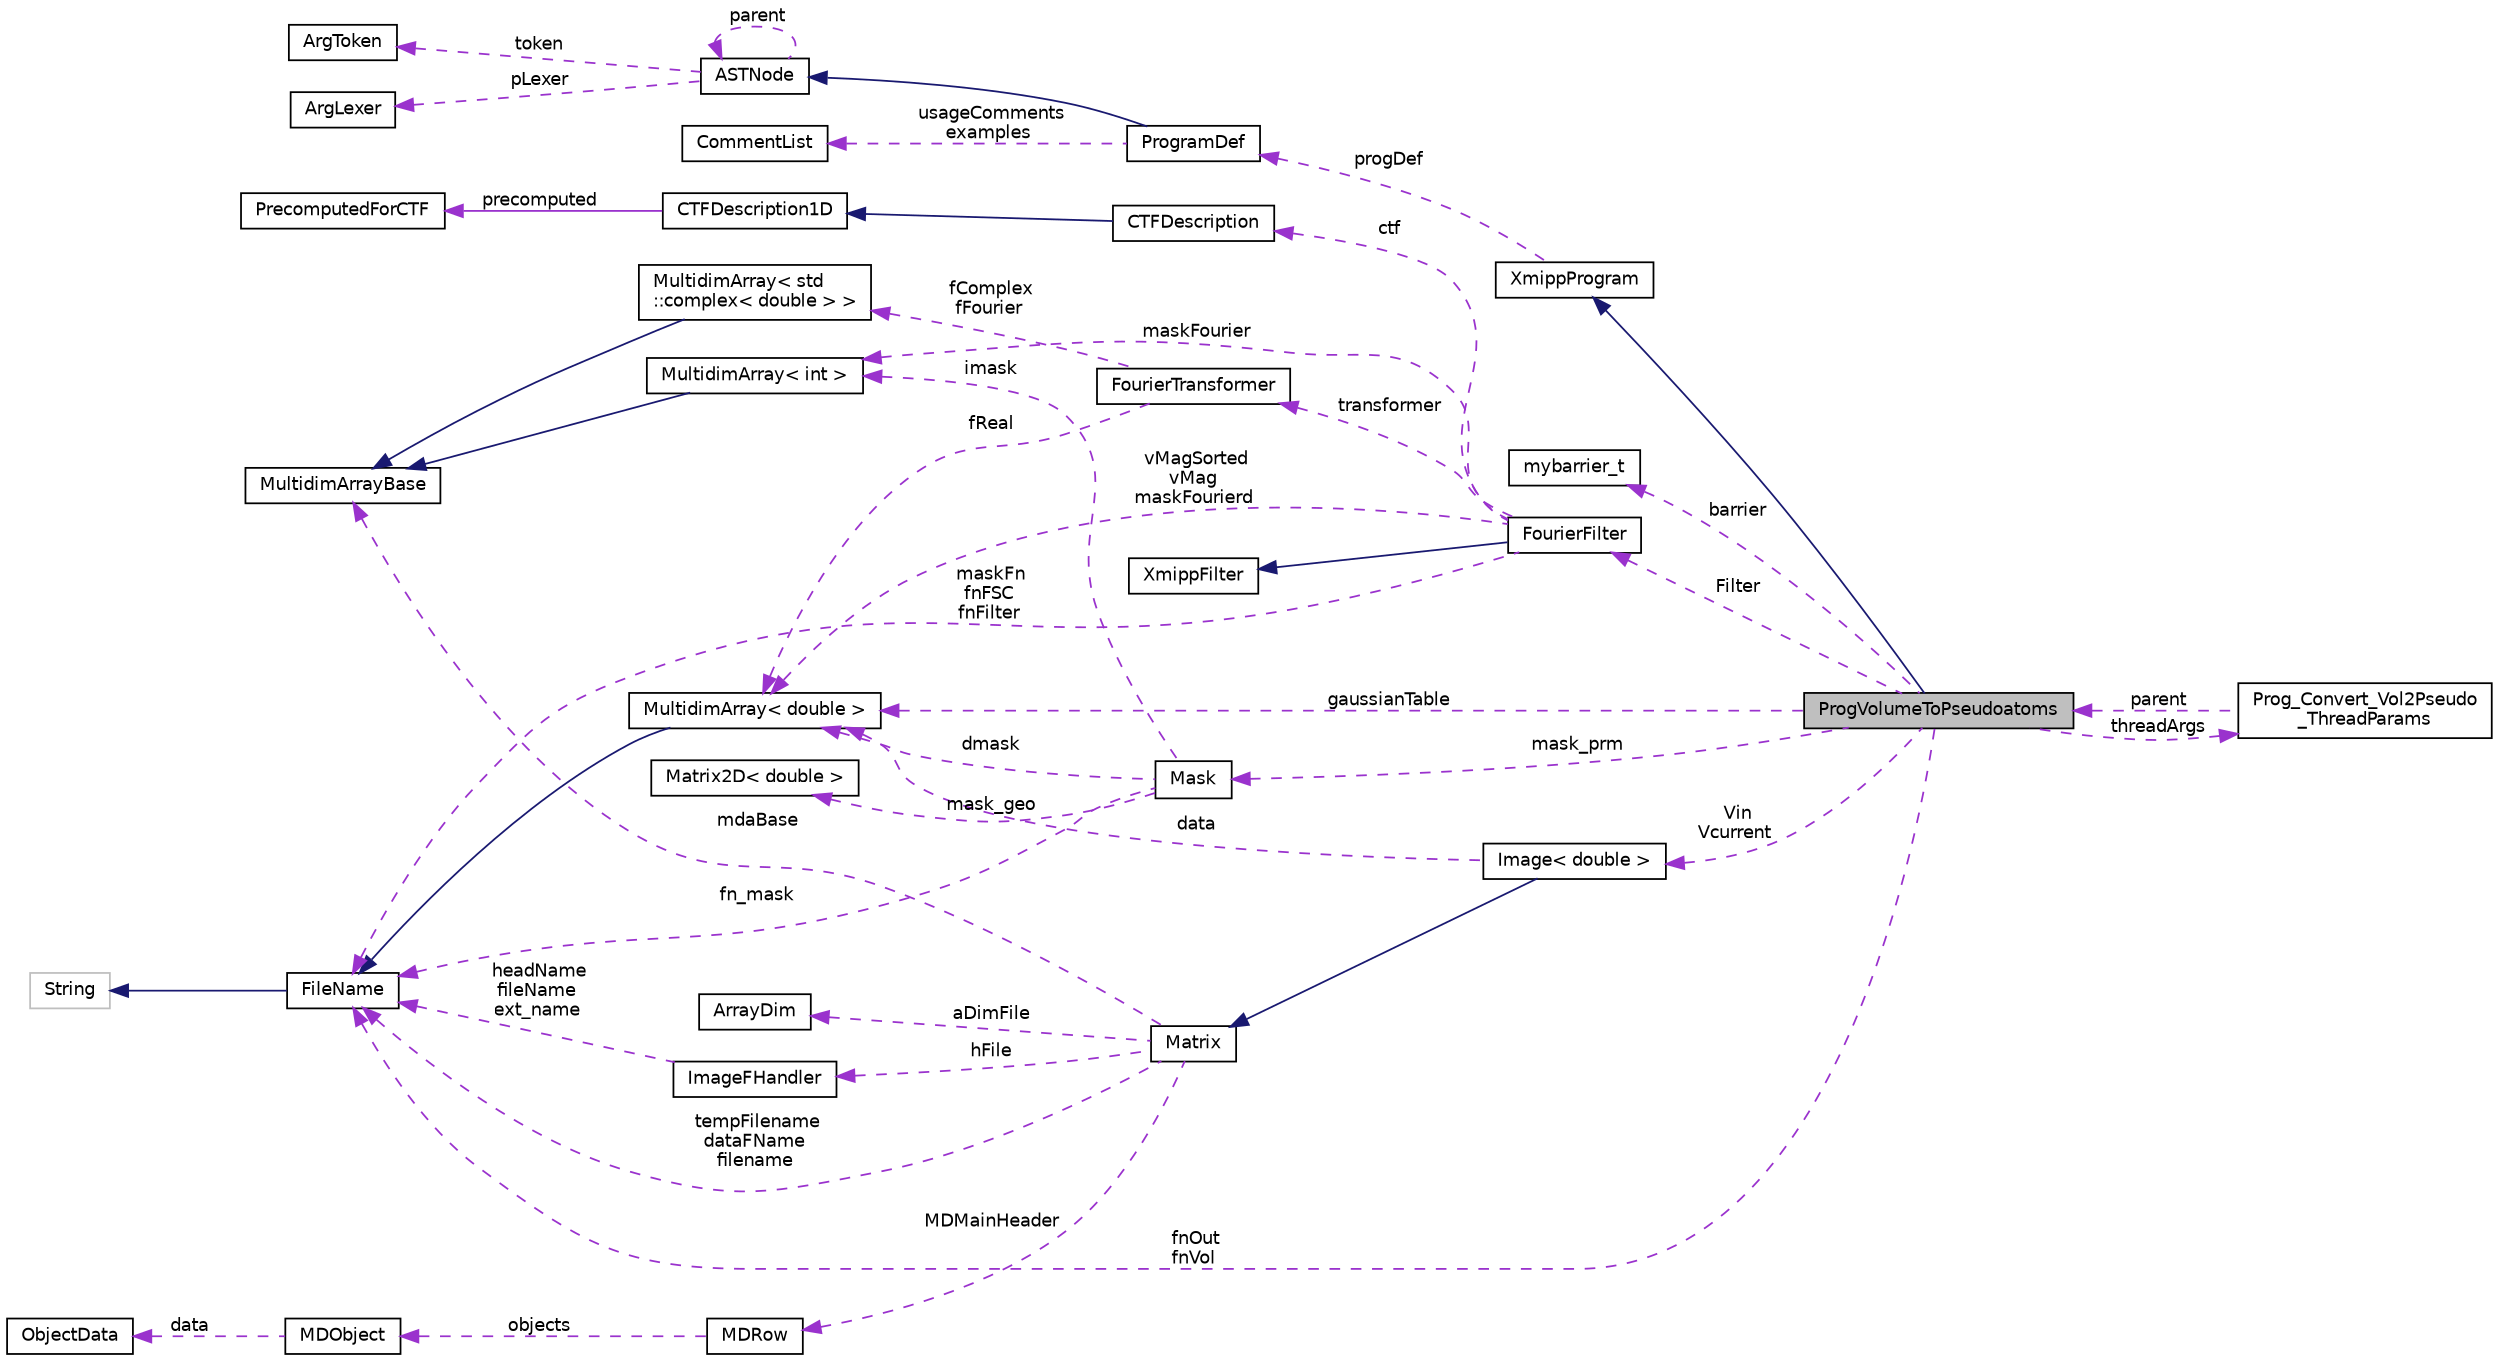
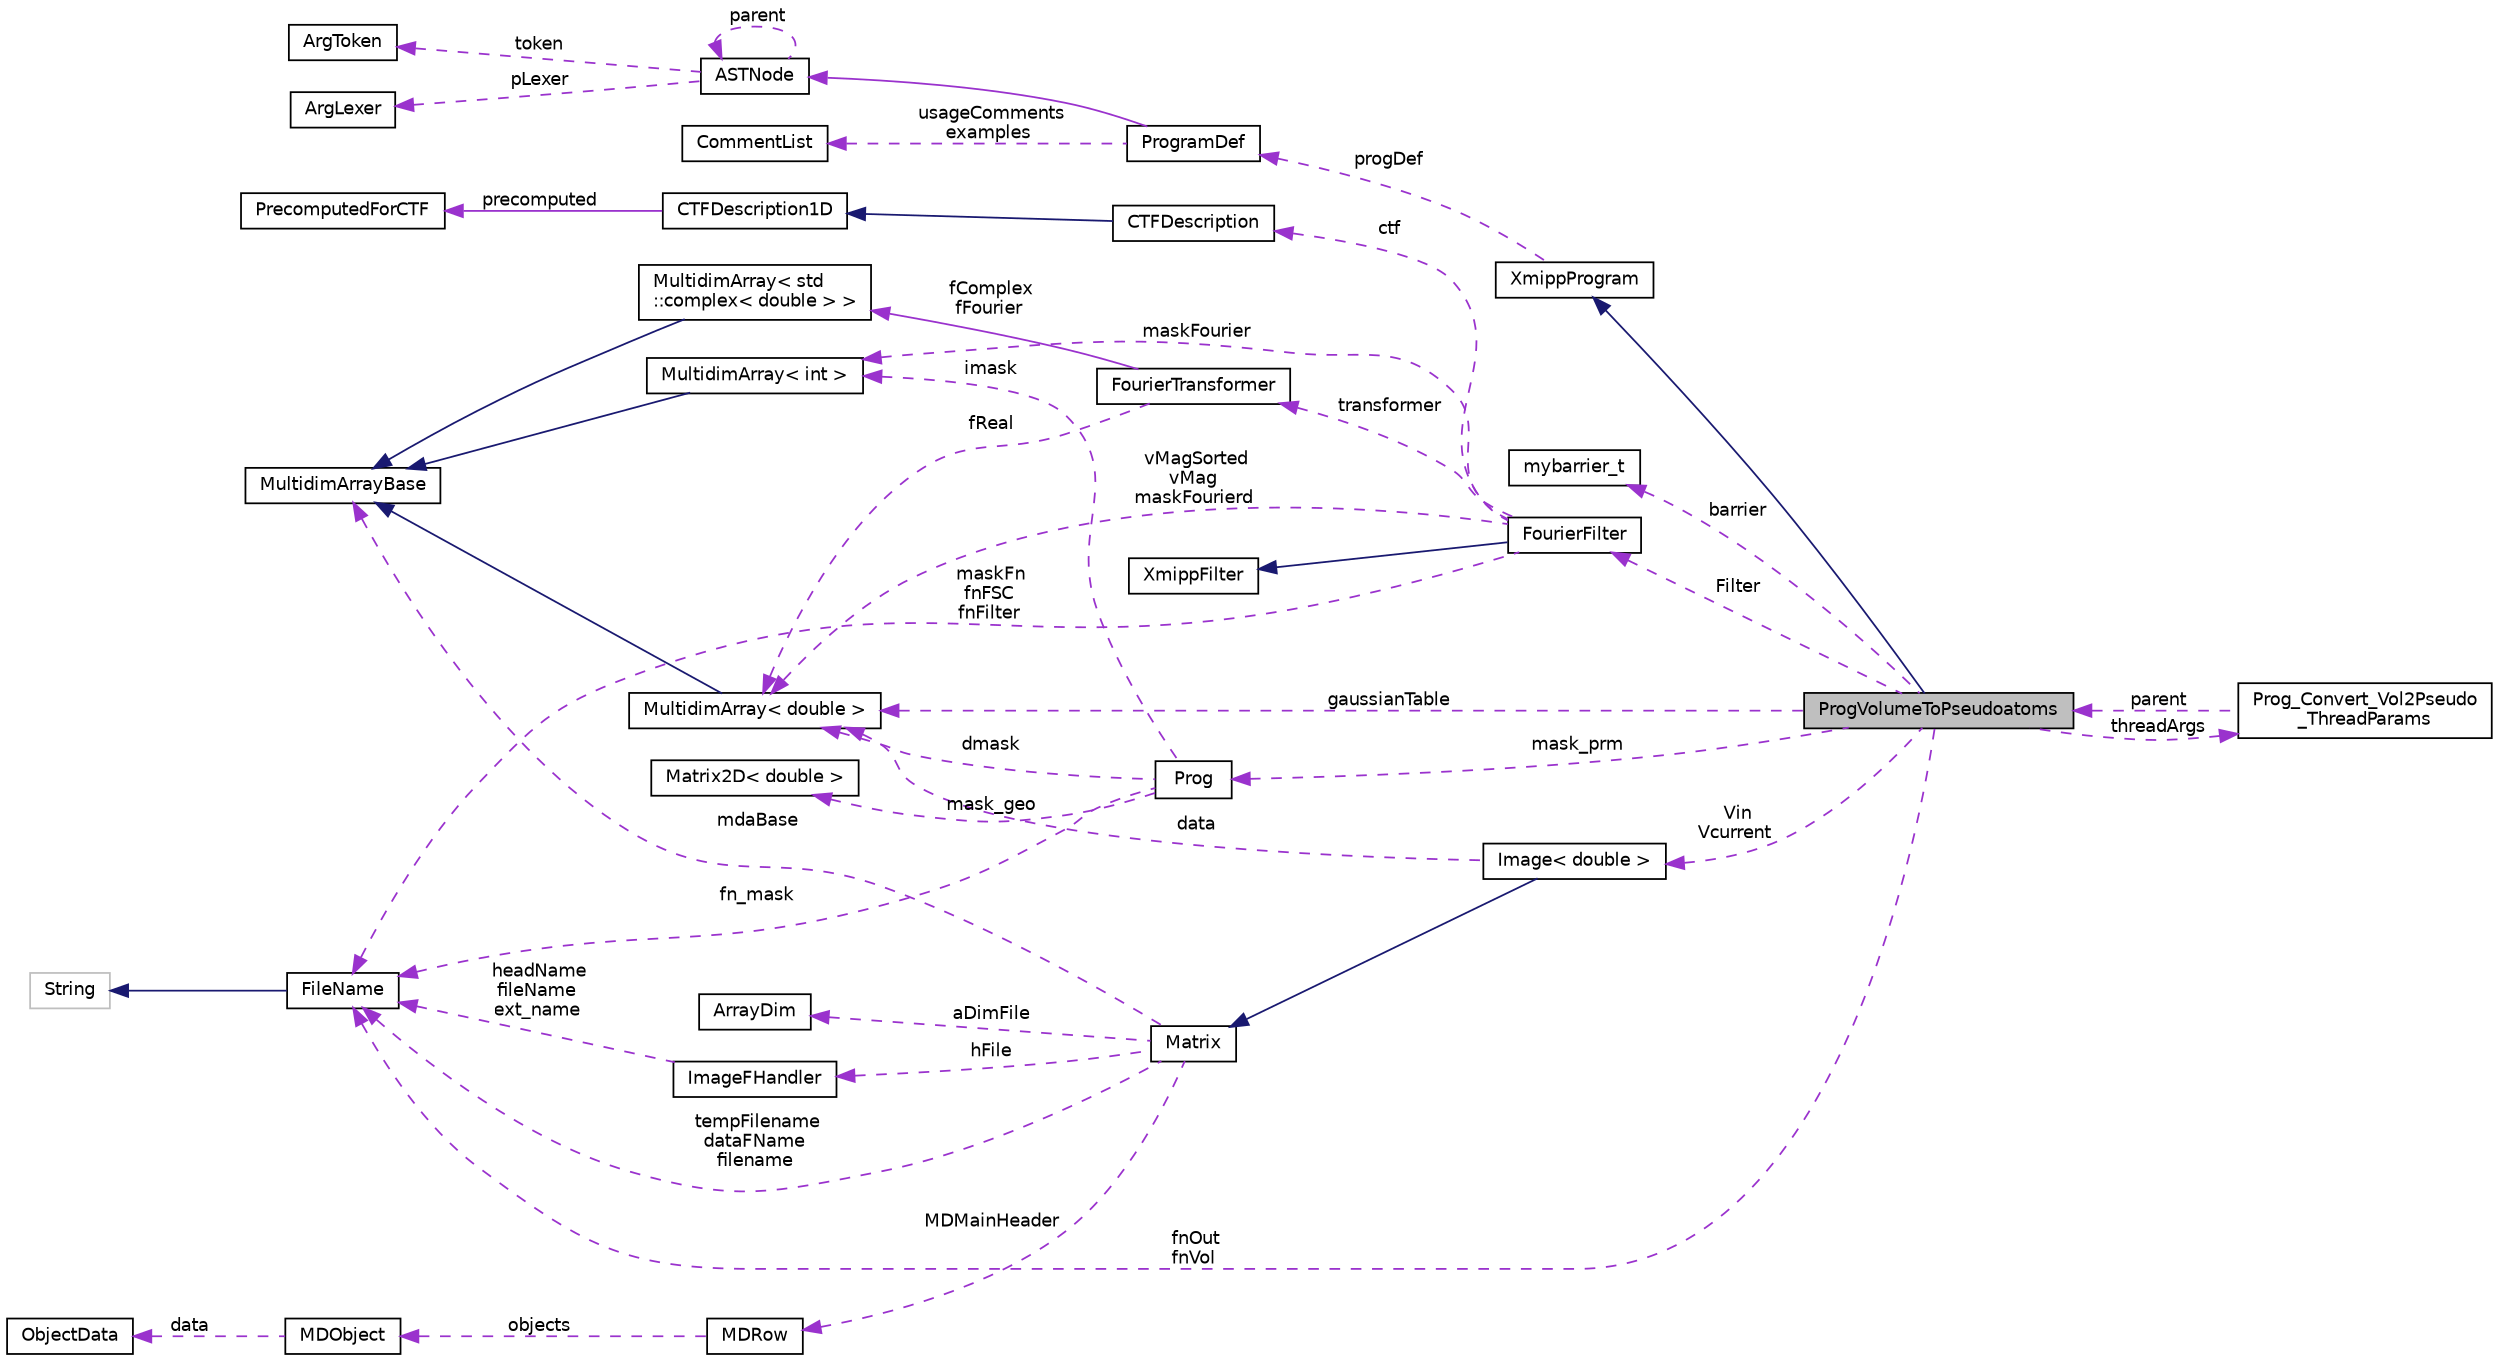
(989, 91) -> (989, 91)
(1002, 335) -> (1002, 335)
(1194, 780) -> (1194, 780)
(509, 827) -> (557, 602)
